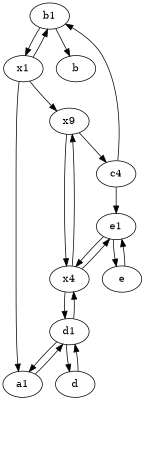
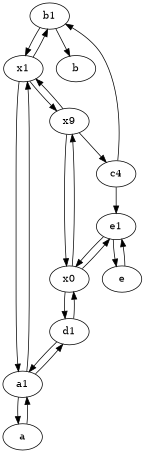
none -> (53, 96)
none -> (29, 230)
(69, 279) -> (69, 279)
(75, 384) -> none
none -> (23, 437)
